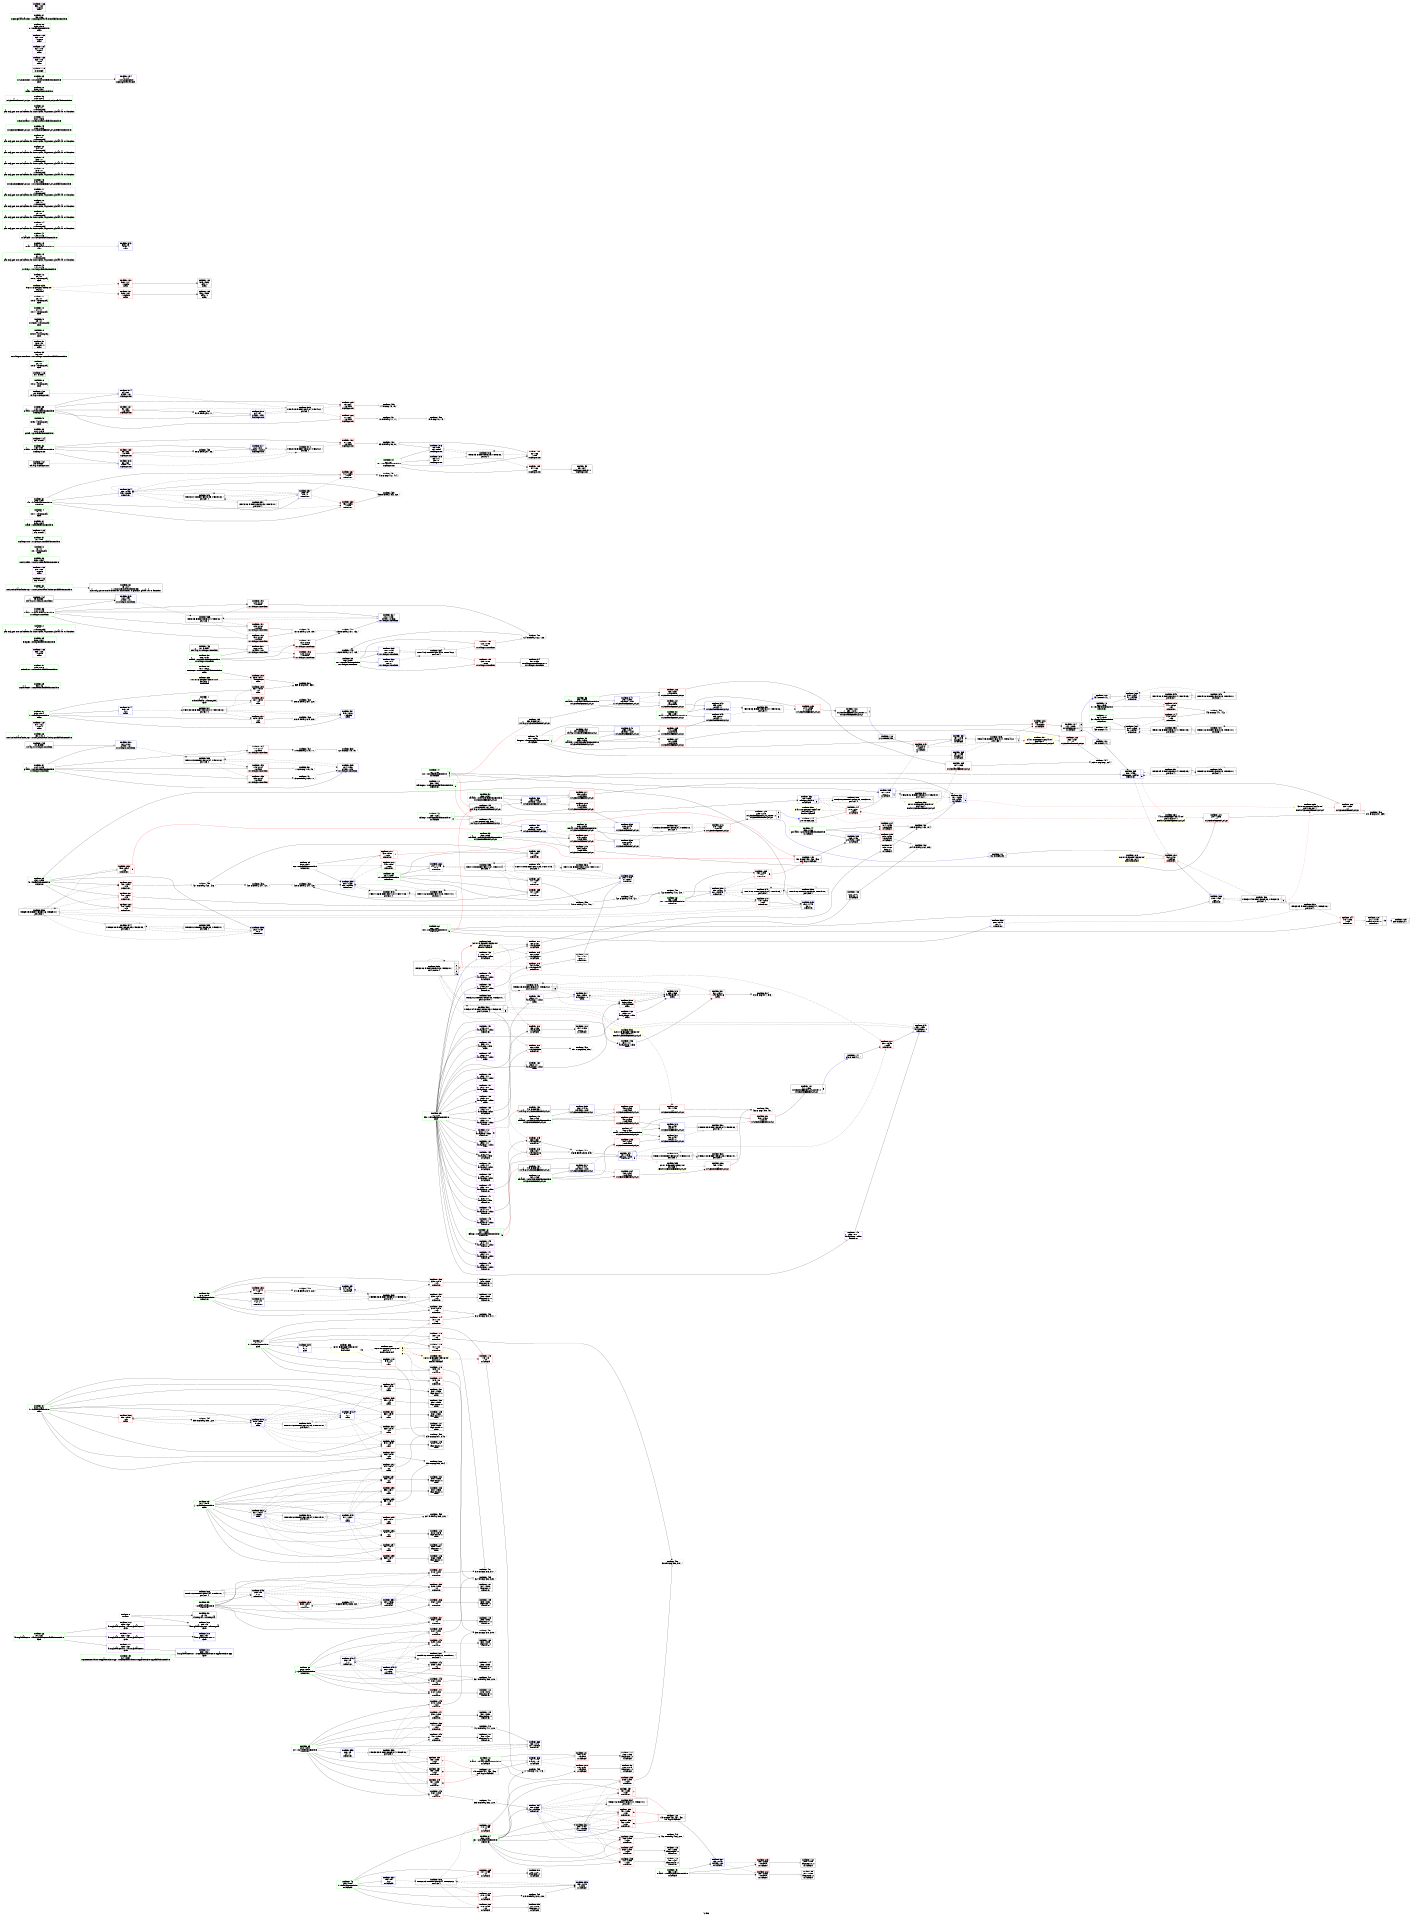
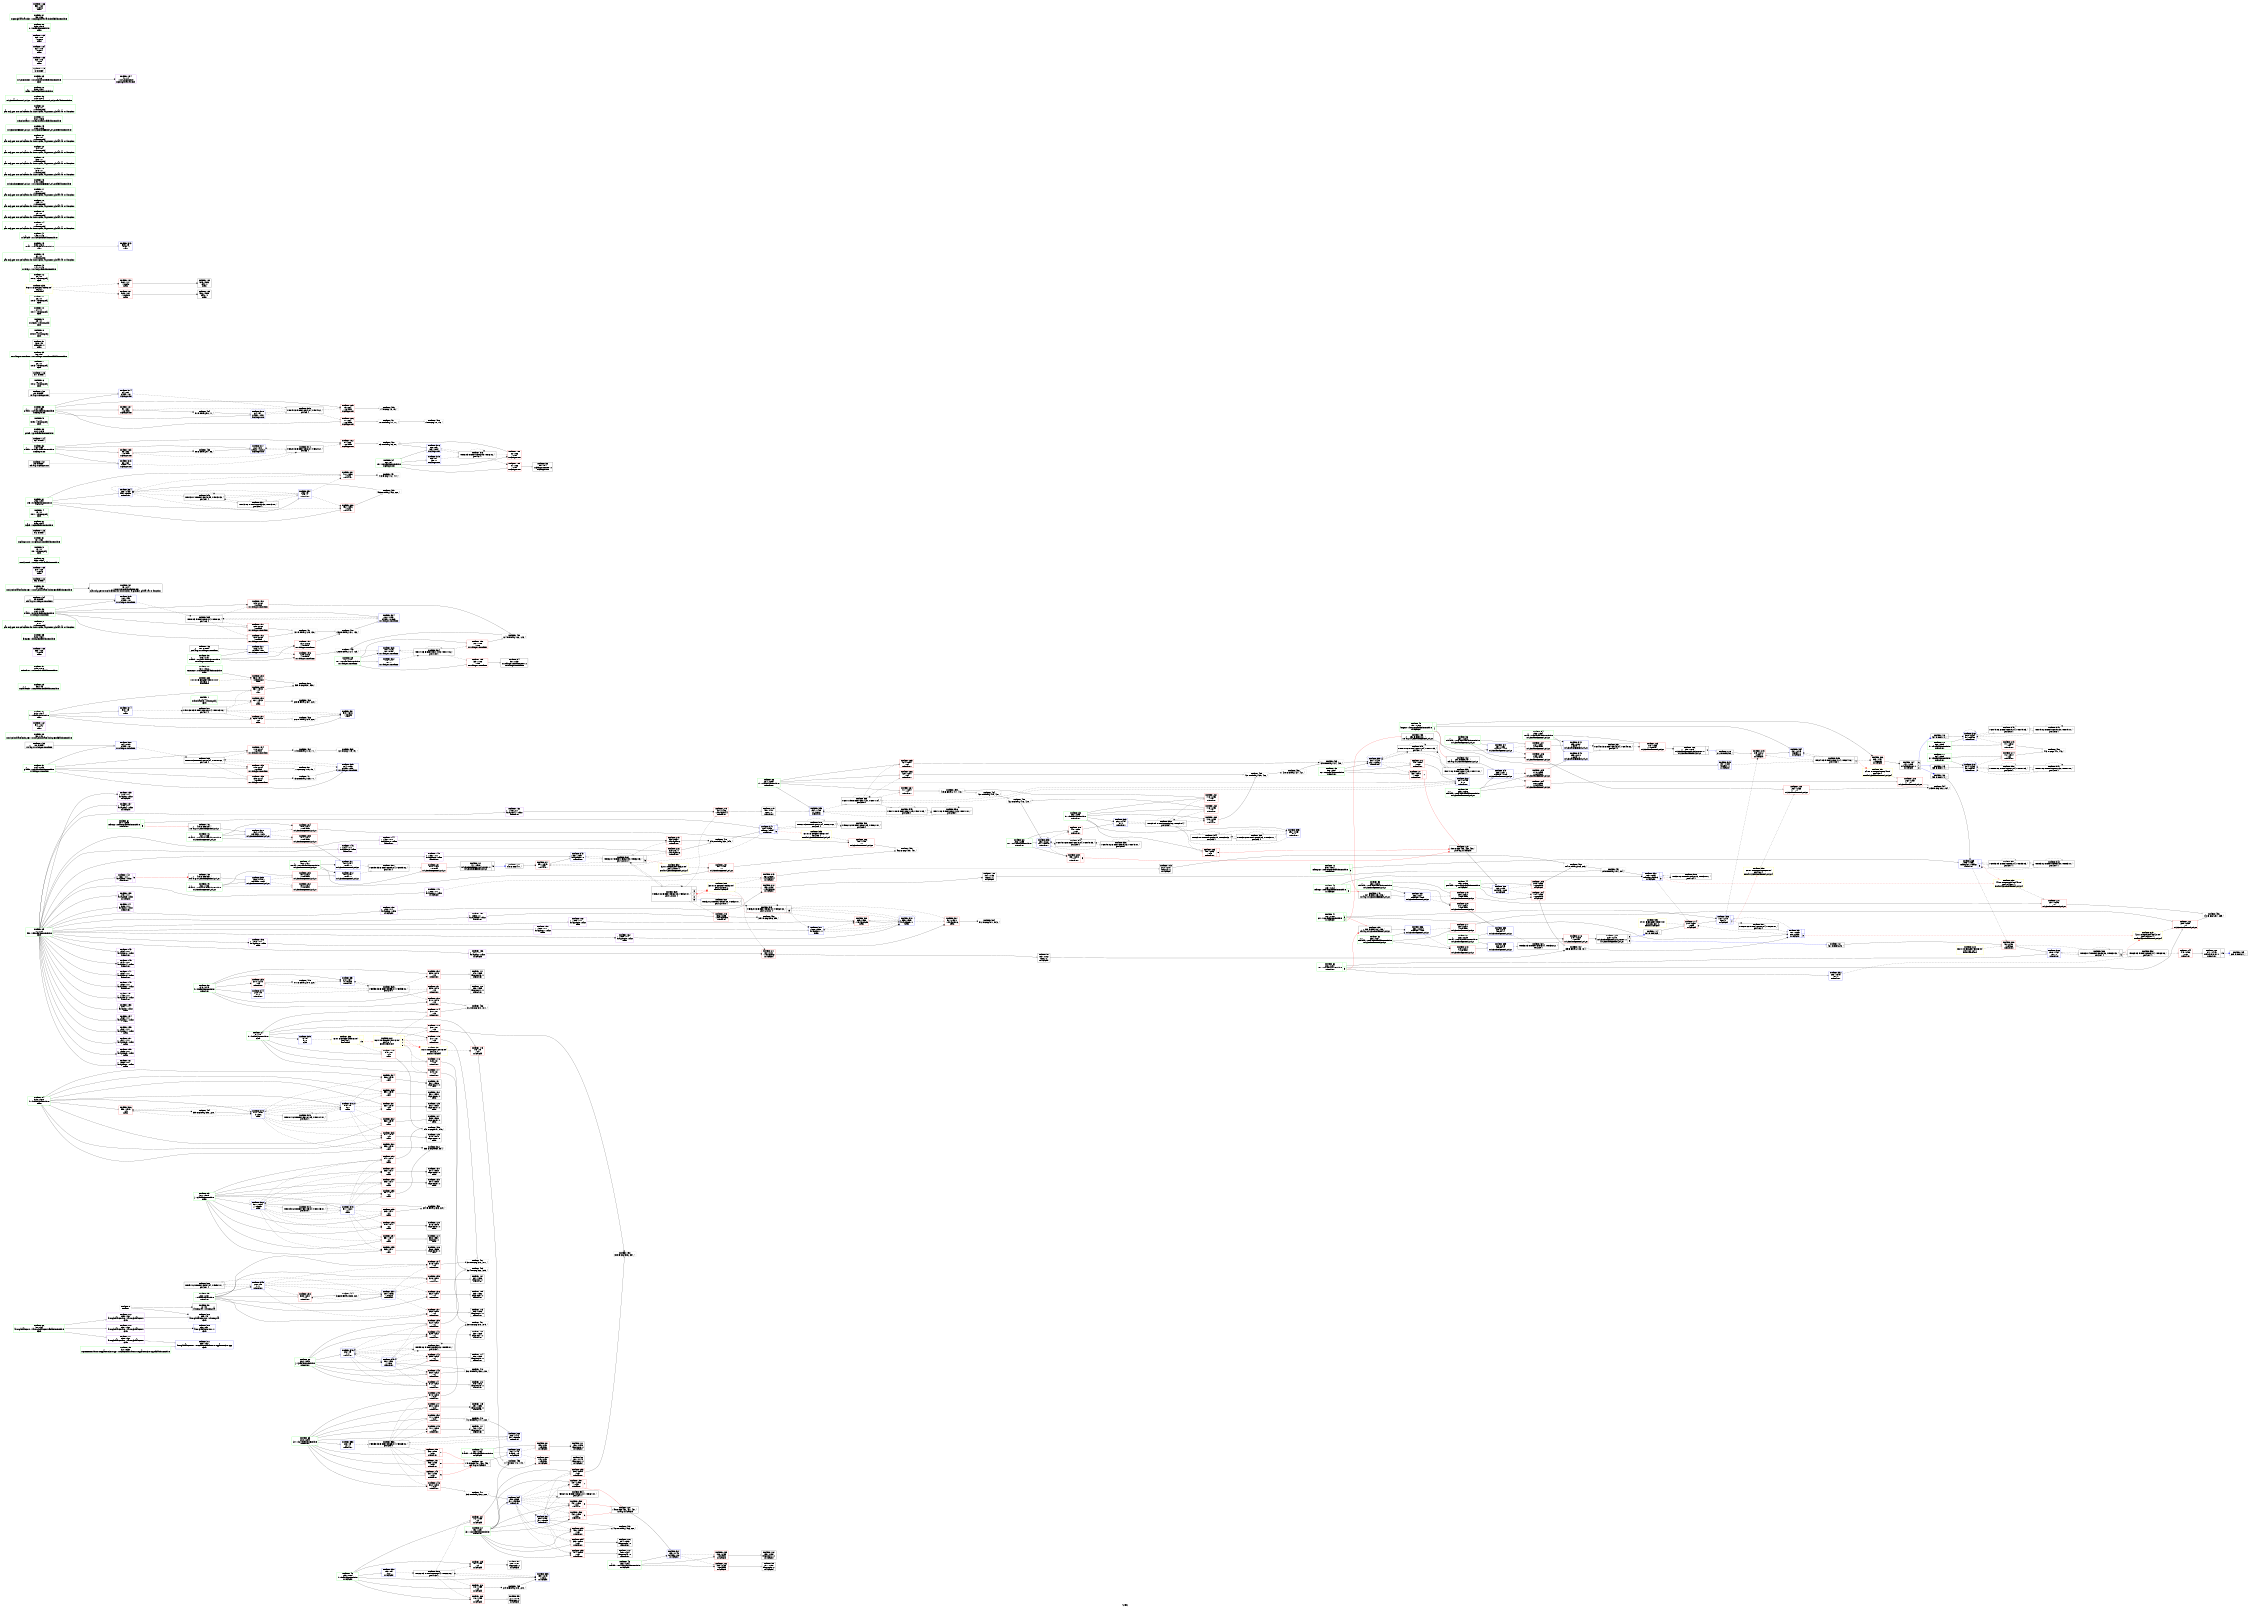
none -> (1614, 870)
(895, 931) -> (1774, 968)
